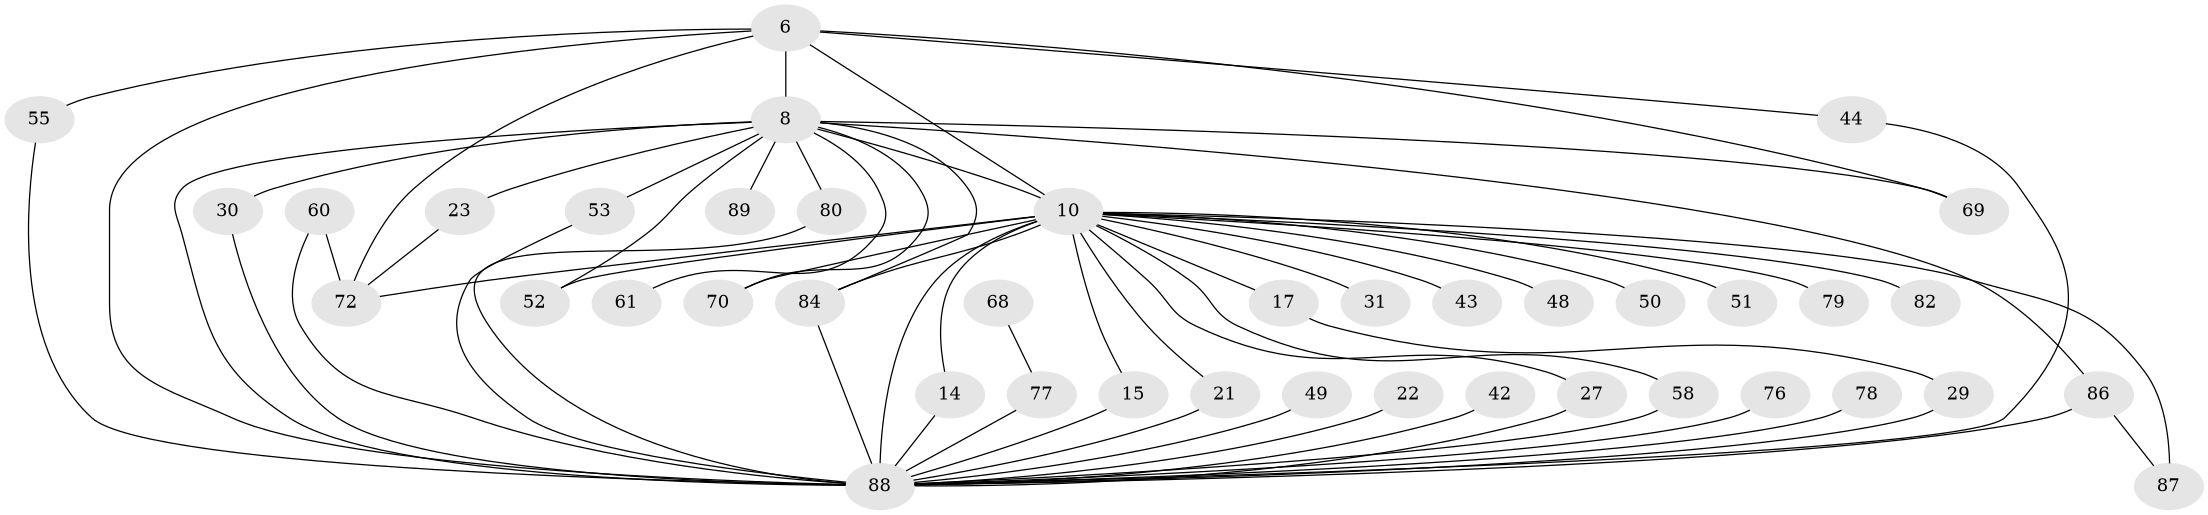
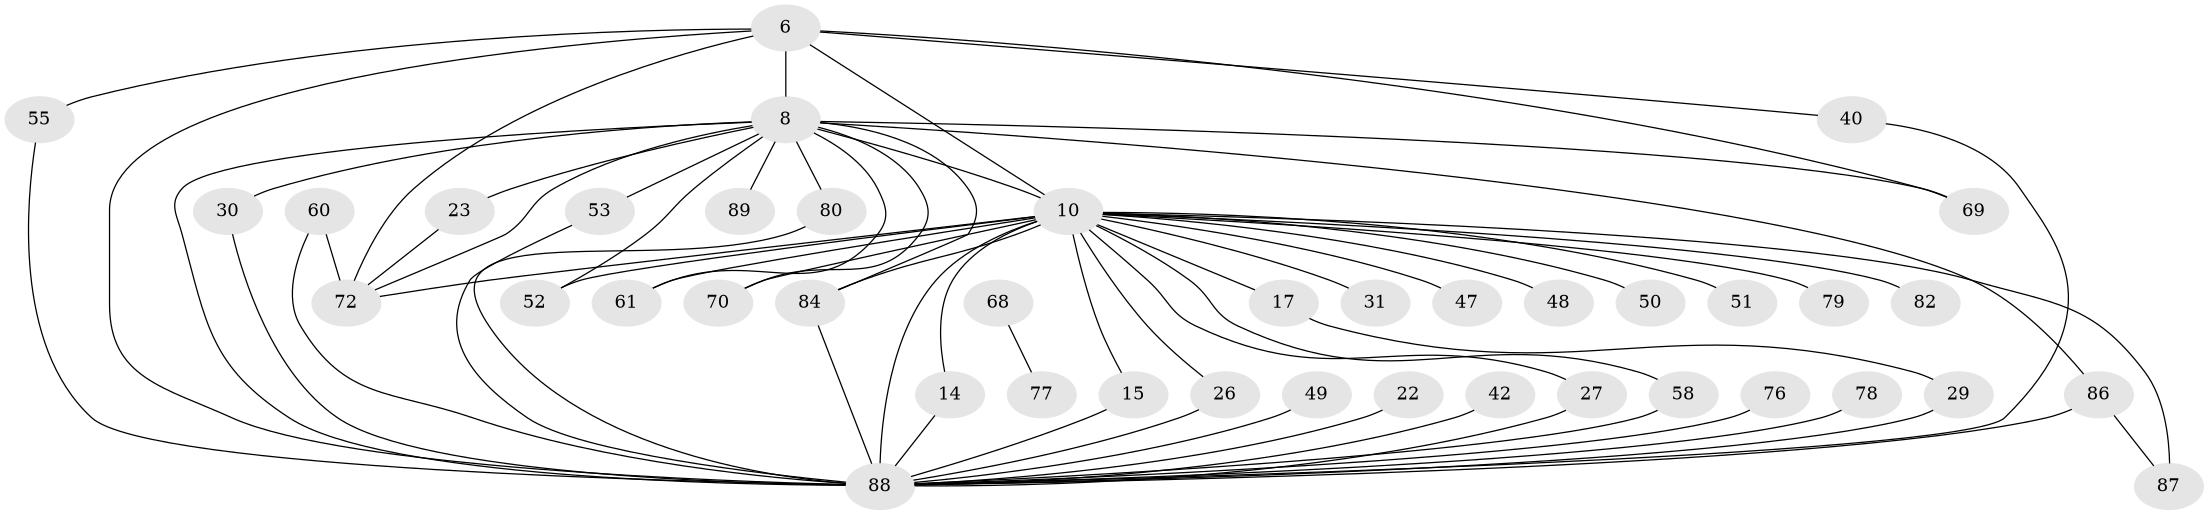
(1852, 120) -> (1852, 120)
none -> (554, 188)
none -> (843, 249)
(1467, 303) -> (1467, 303)
(1225, 395) -> (1225, 395)
(961, 441) -> none
